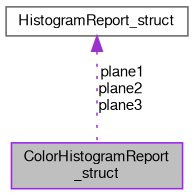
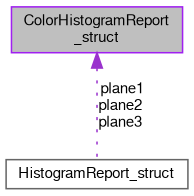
(97, 97) -> (97, 114)
